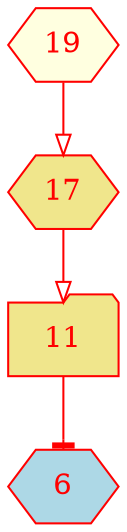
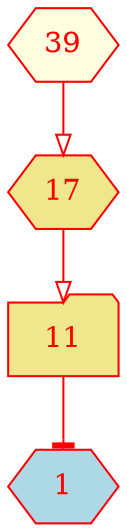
(63, 45) -> (63, 45)
(63, 487) -> (63, 487)
